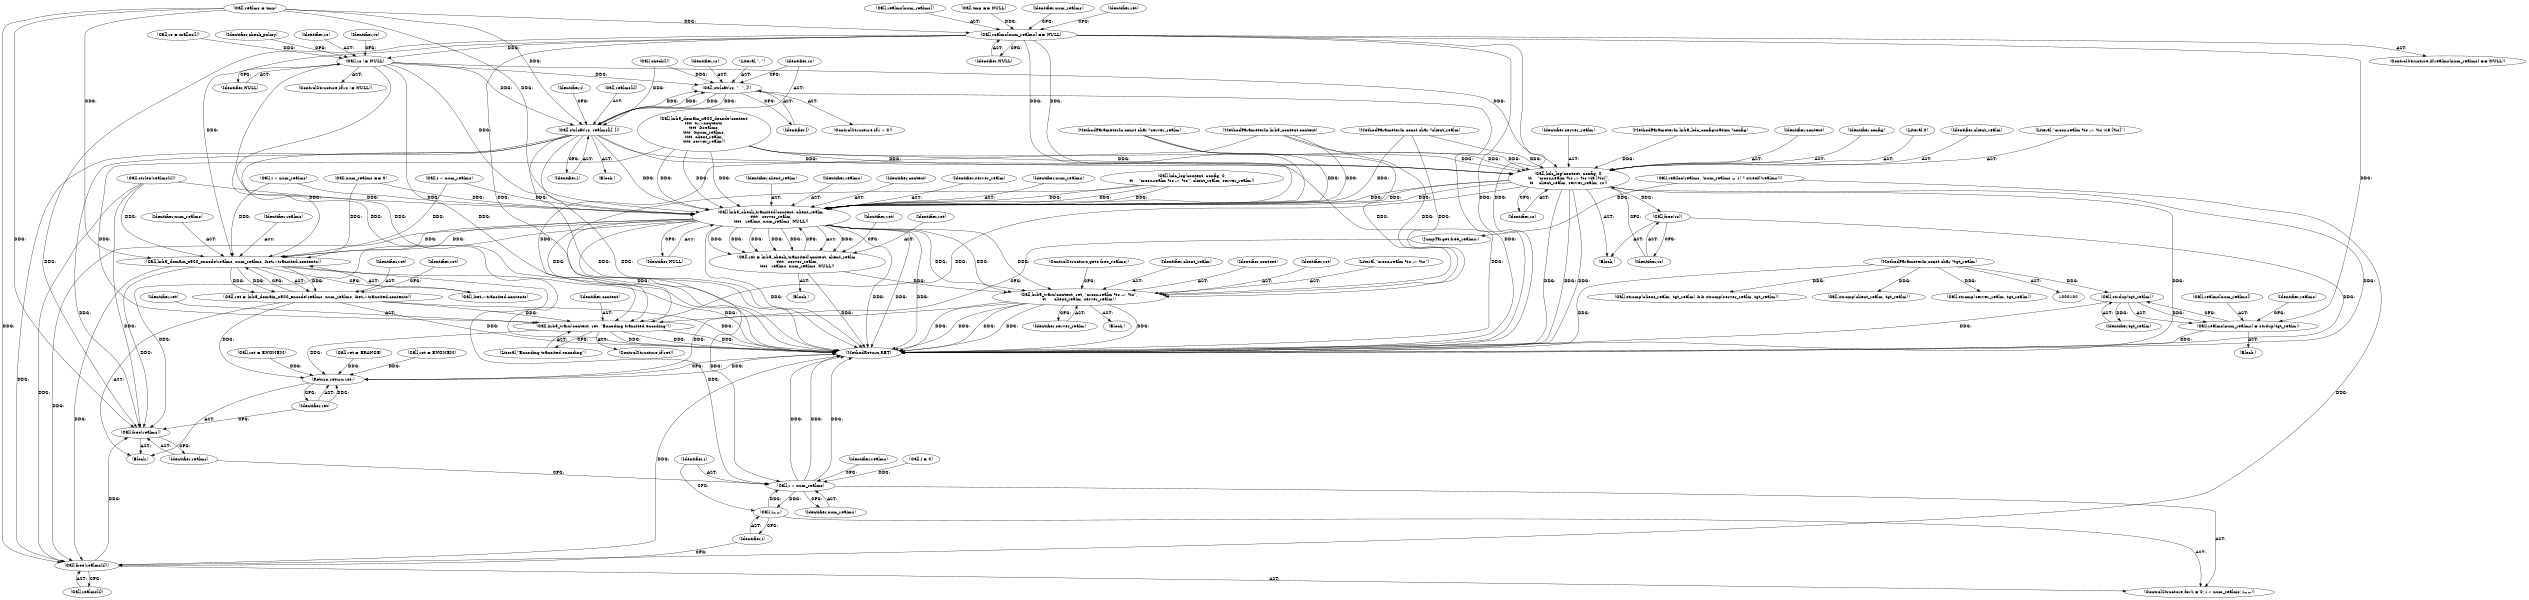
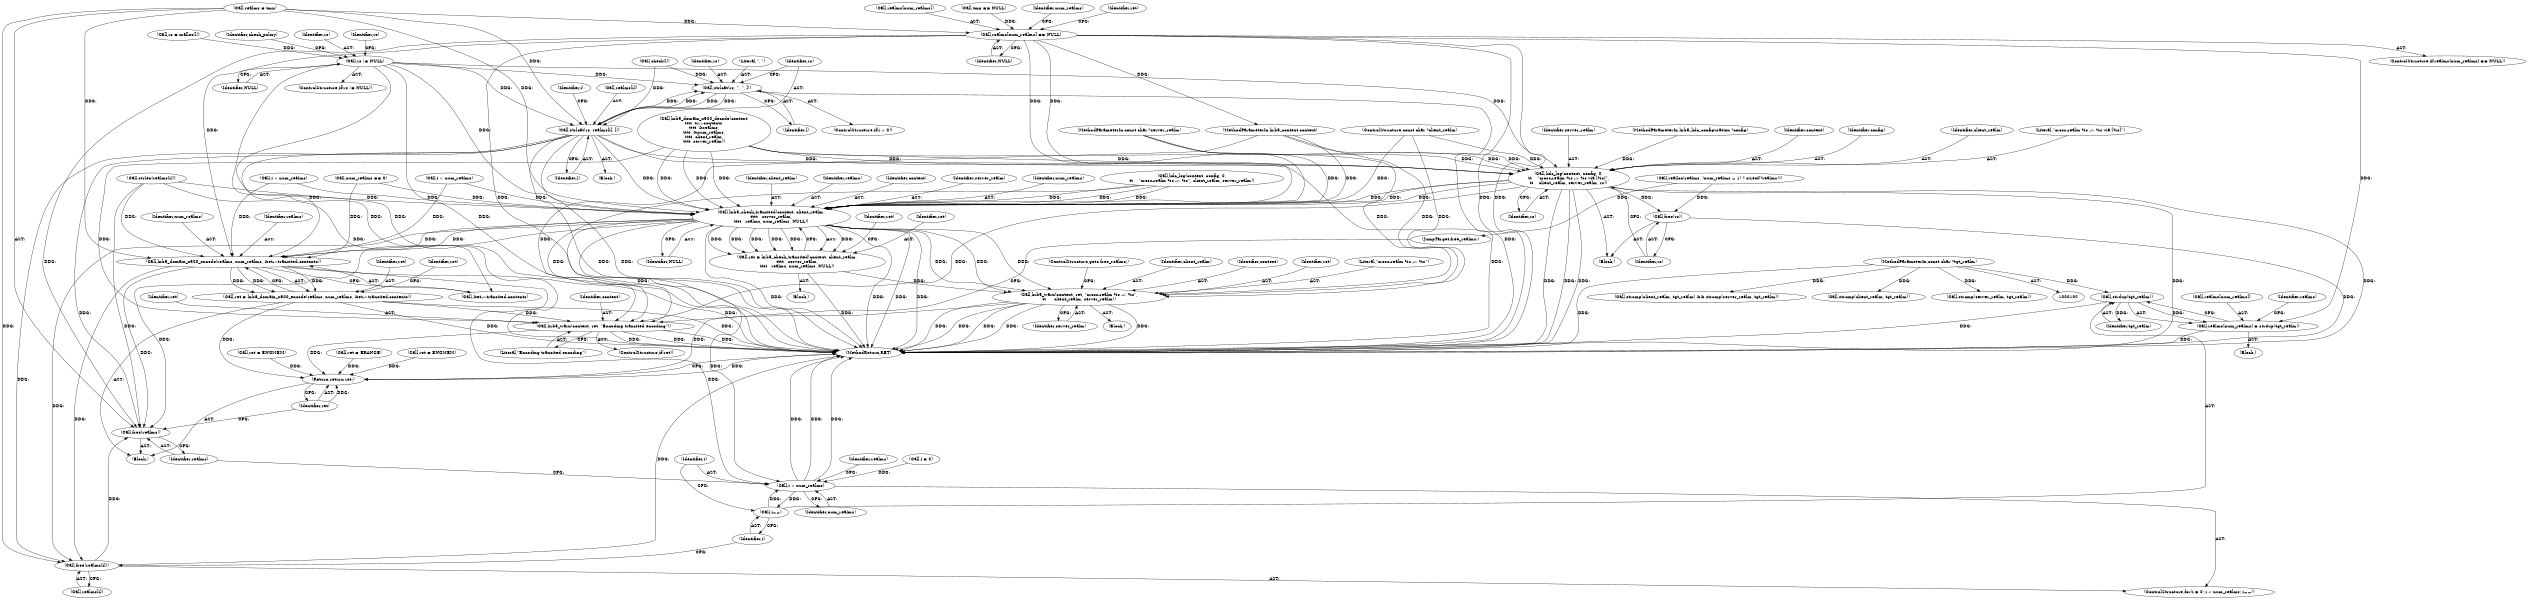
(678, 40) -> (1147, 80)
(1410, 130) -> (1410, 130)
(1917, 130) -> none
(21, 239) -> (21, 239)
(38, 359) -> (336, 228)
(1506, 519) -> (1642, 502)
(1614, 533) -> (1695, 197)
